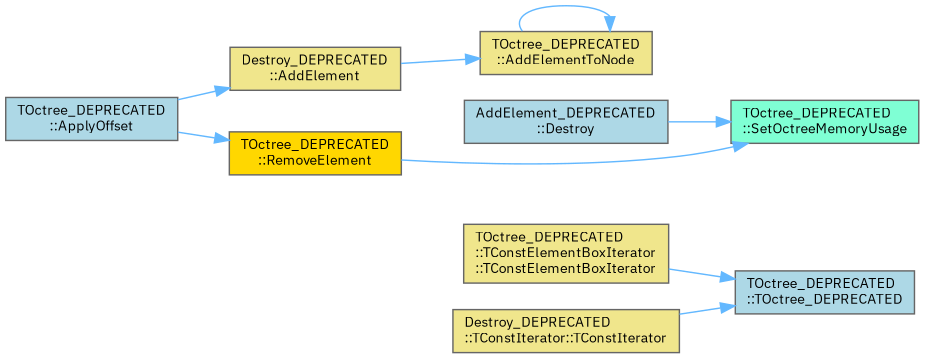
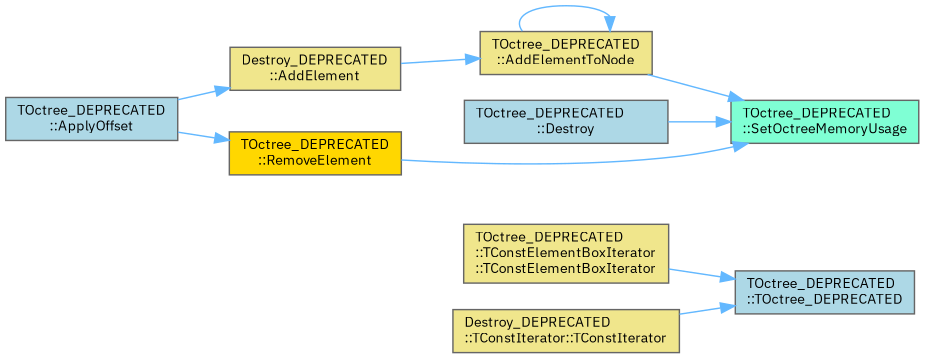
none -> (688, 85)
(566, 122) -> (566, 122)
